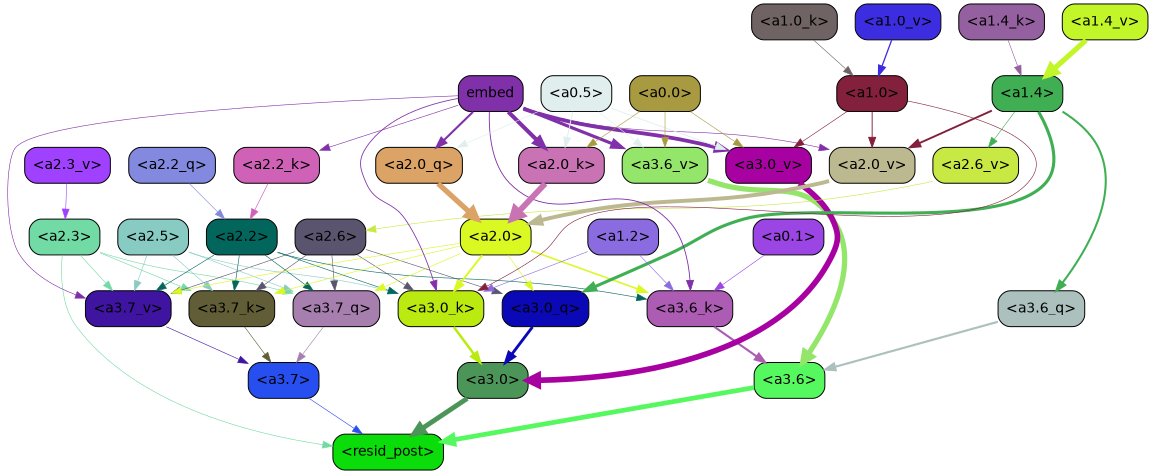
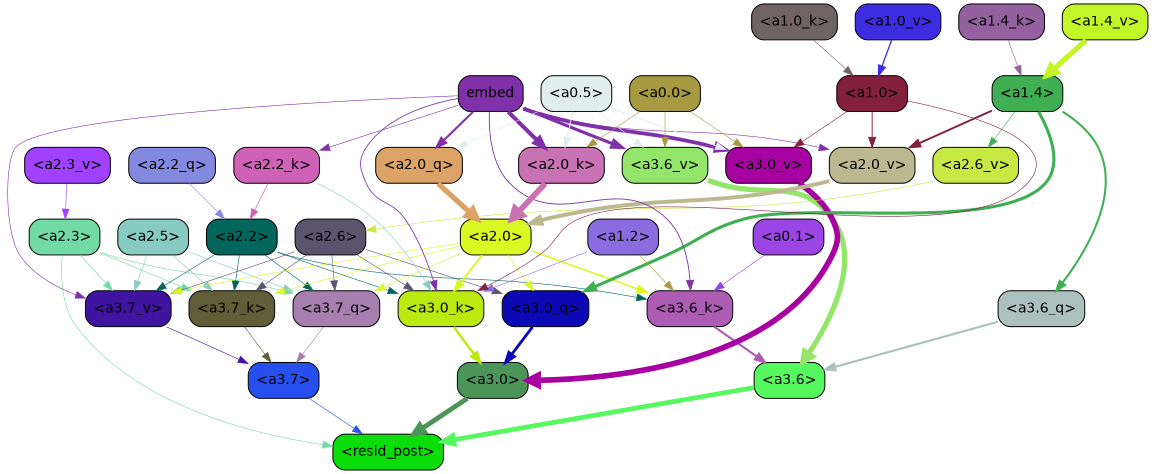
(653, 269) -> (653, 269)
(303, 275) -> (377, 221)
